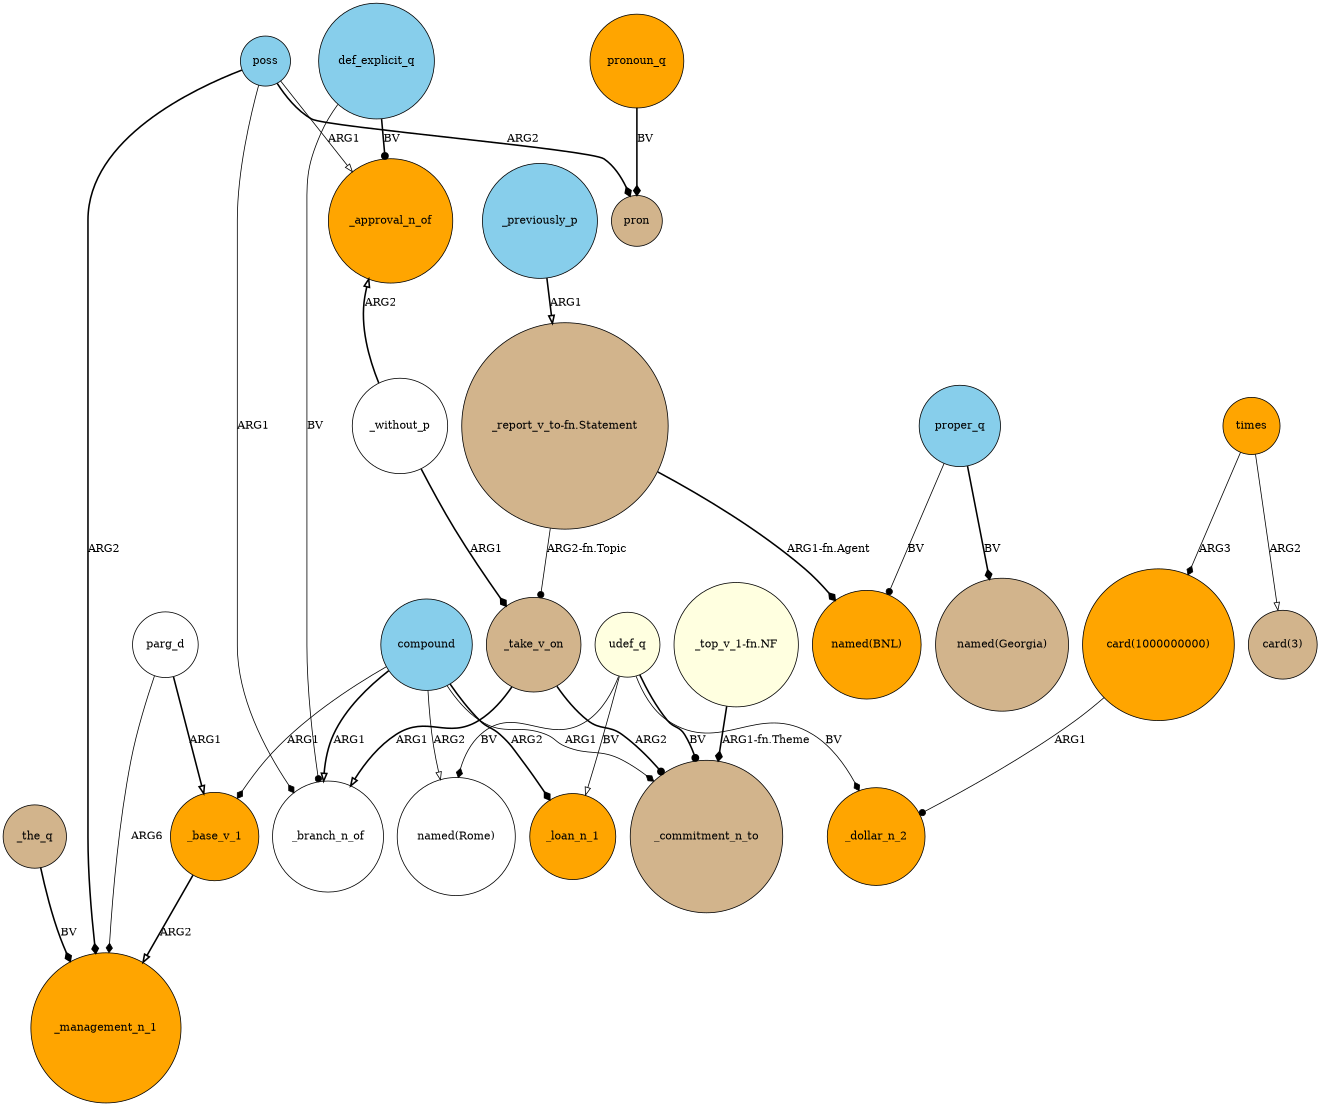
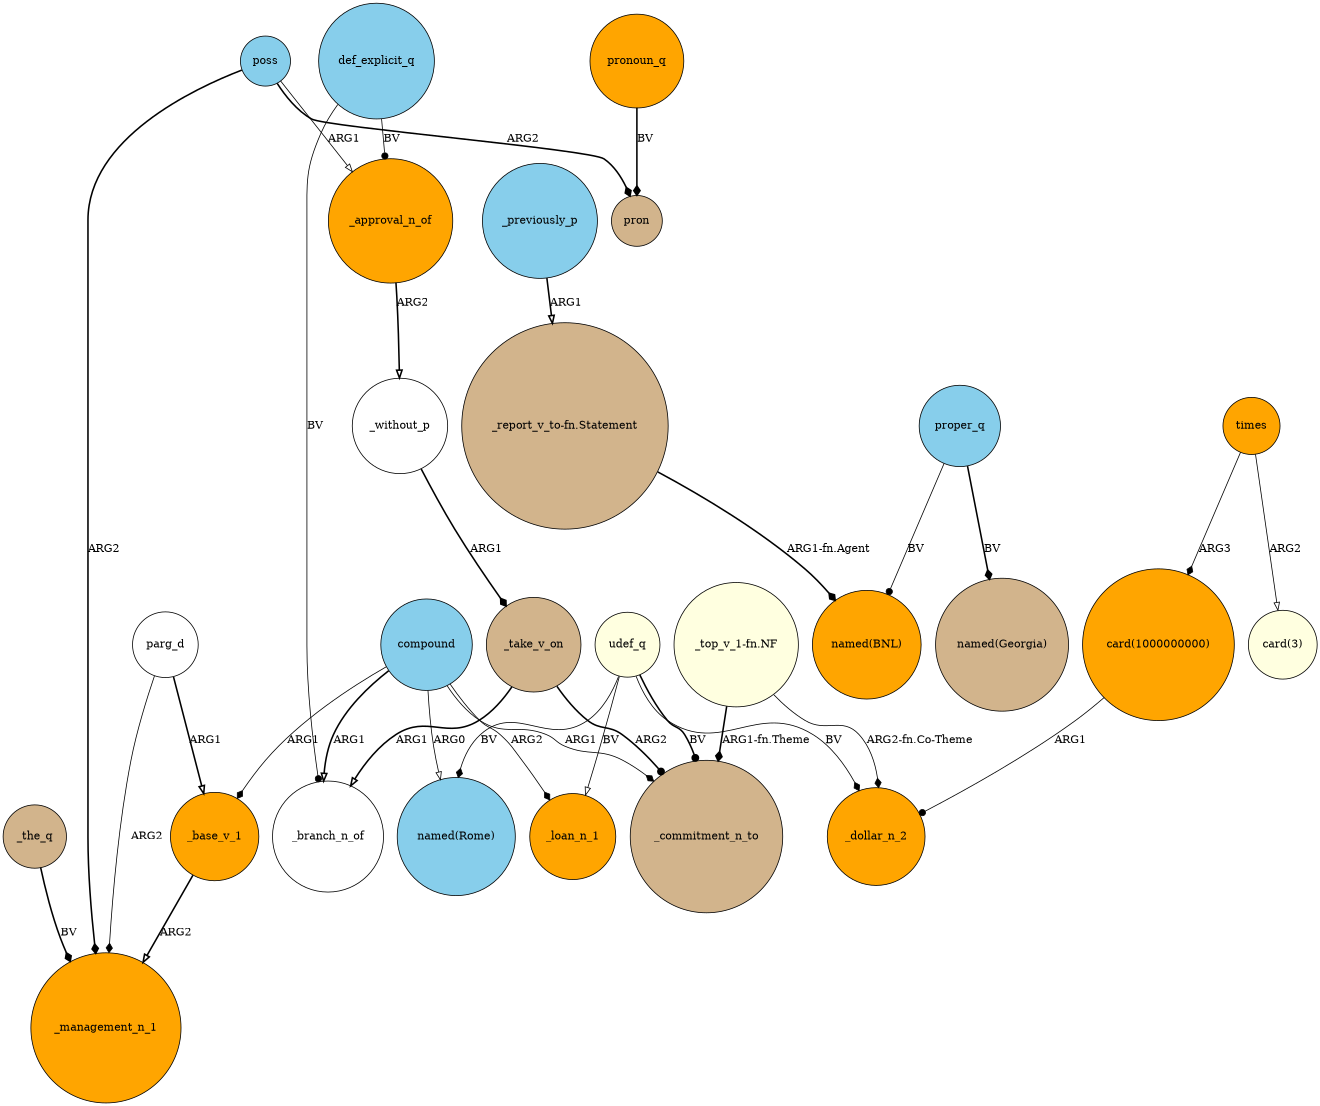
(383, 136) -> (383, 136)
(365, 336) -> (398, 326)
(237, 440) -> none
(546, 560) -> none
(1283, 645) -> (1283, 645)
none -> (837, 725)
(500, 735) -> (500, 735)
(450, 740) -> (450, 740)
(147, 837) -> (147, 837)
(456, 837) -> (456, 837)
